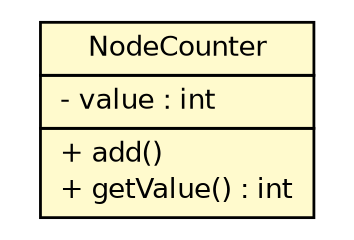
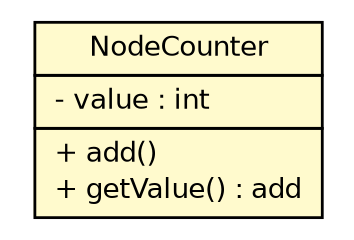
(177, 190) -> (179, 190)
